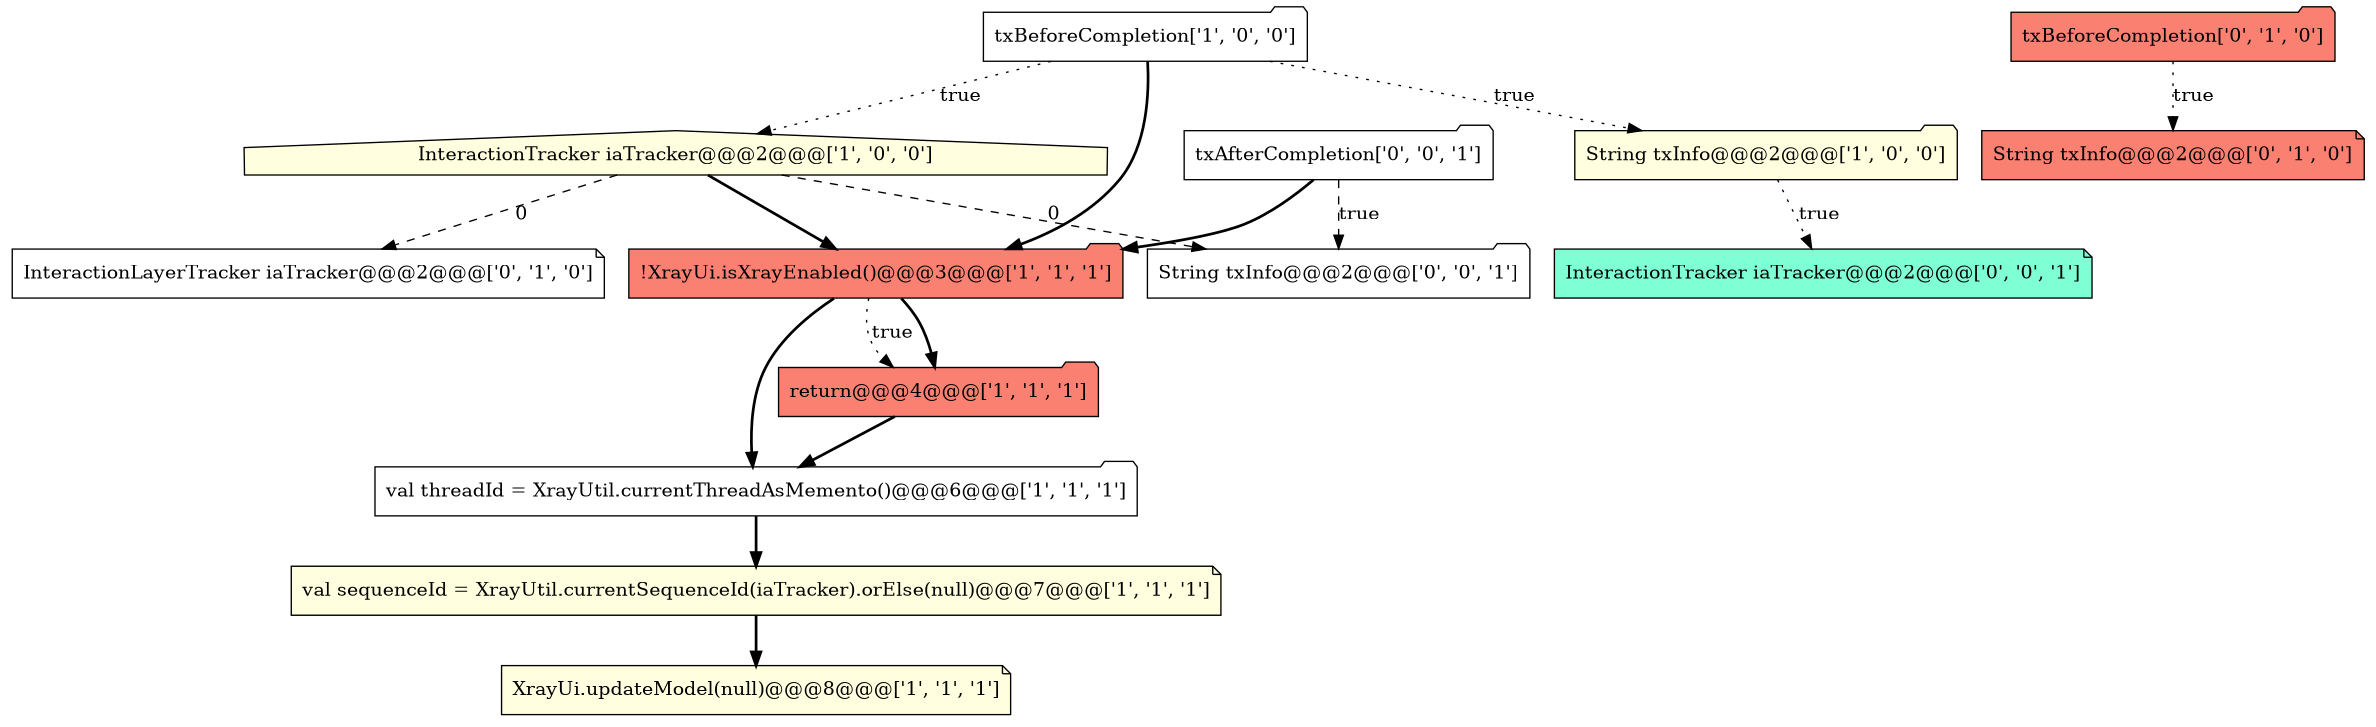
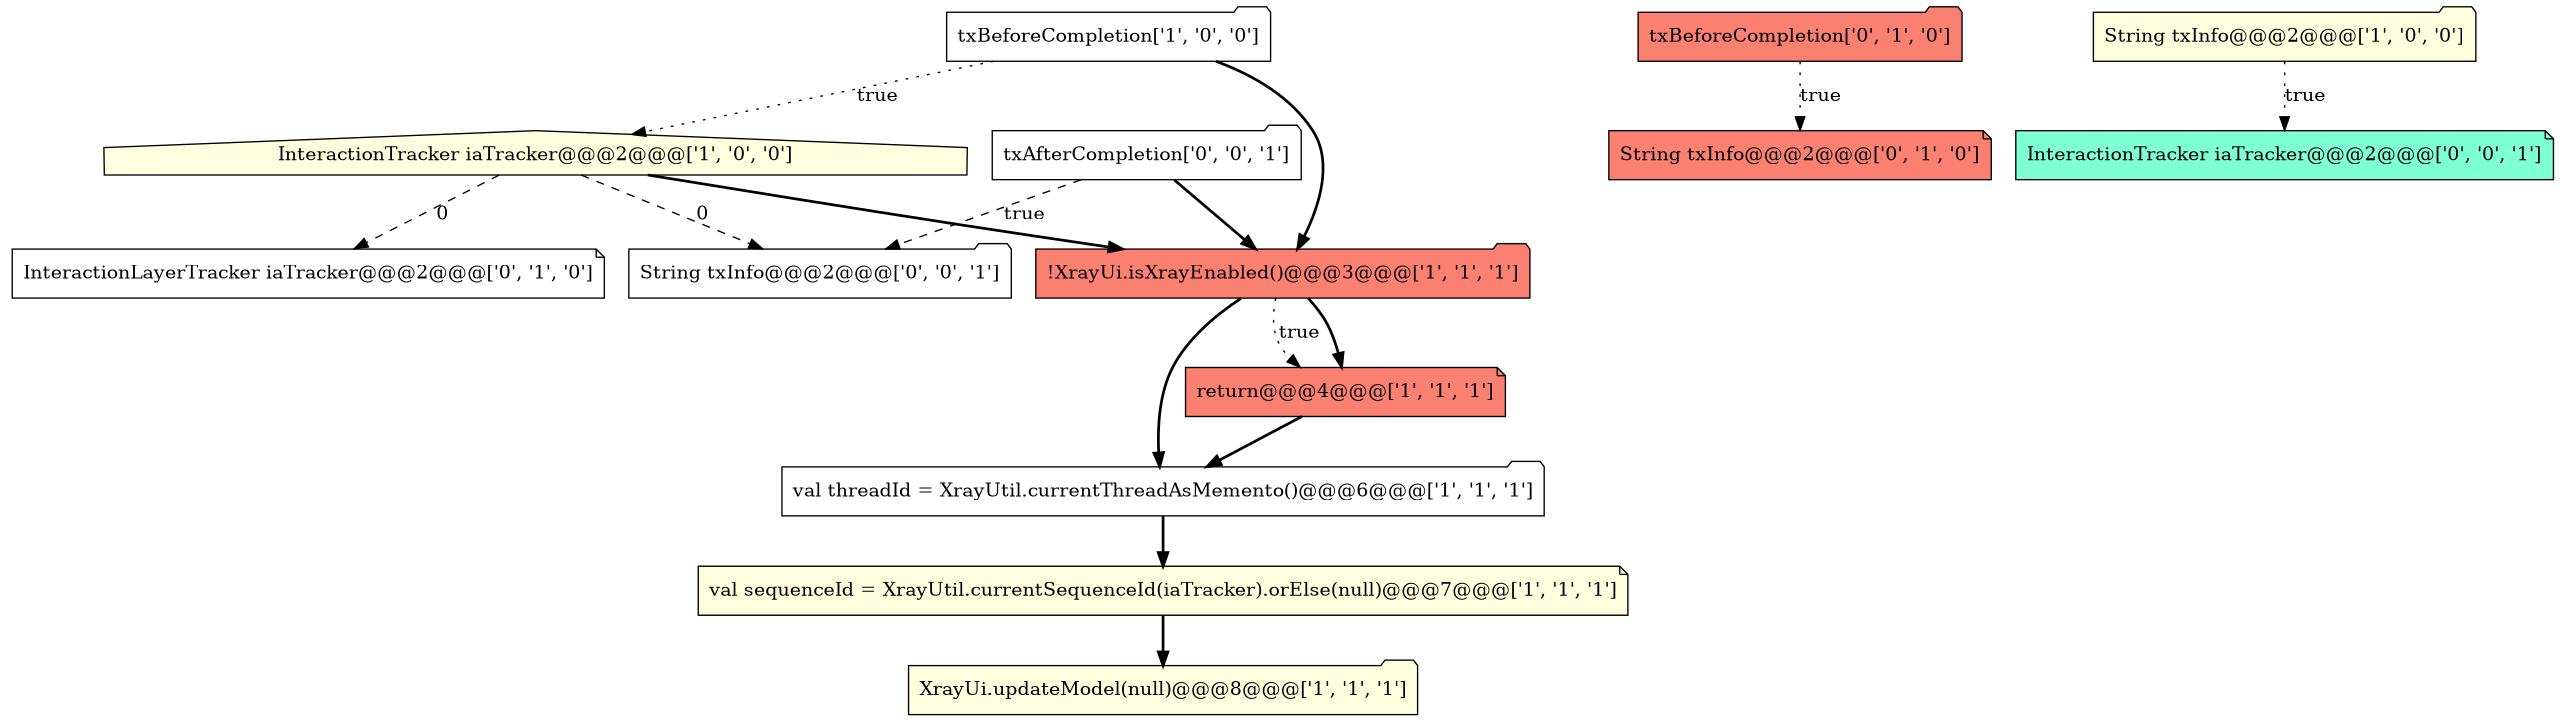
(1449, 95) -> none
(938, 392) -> (1345, 392)
(756, 690) -> (1163, 690)
